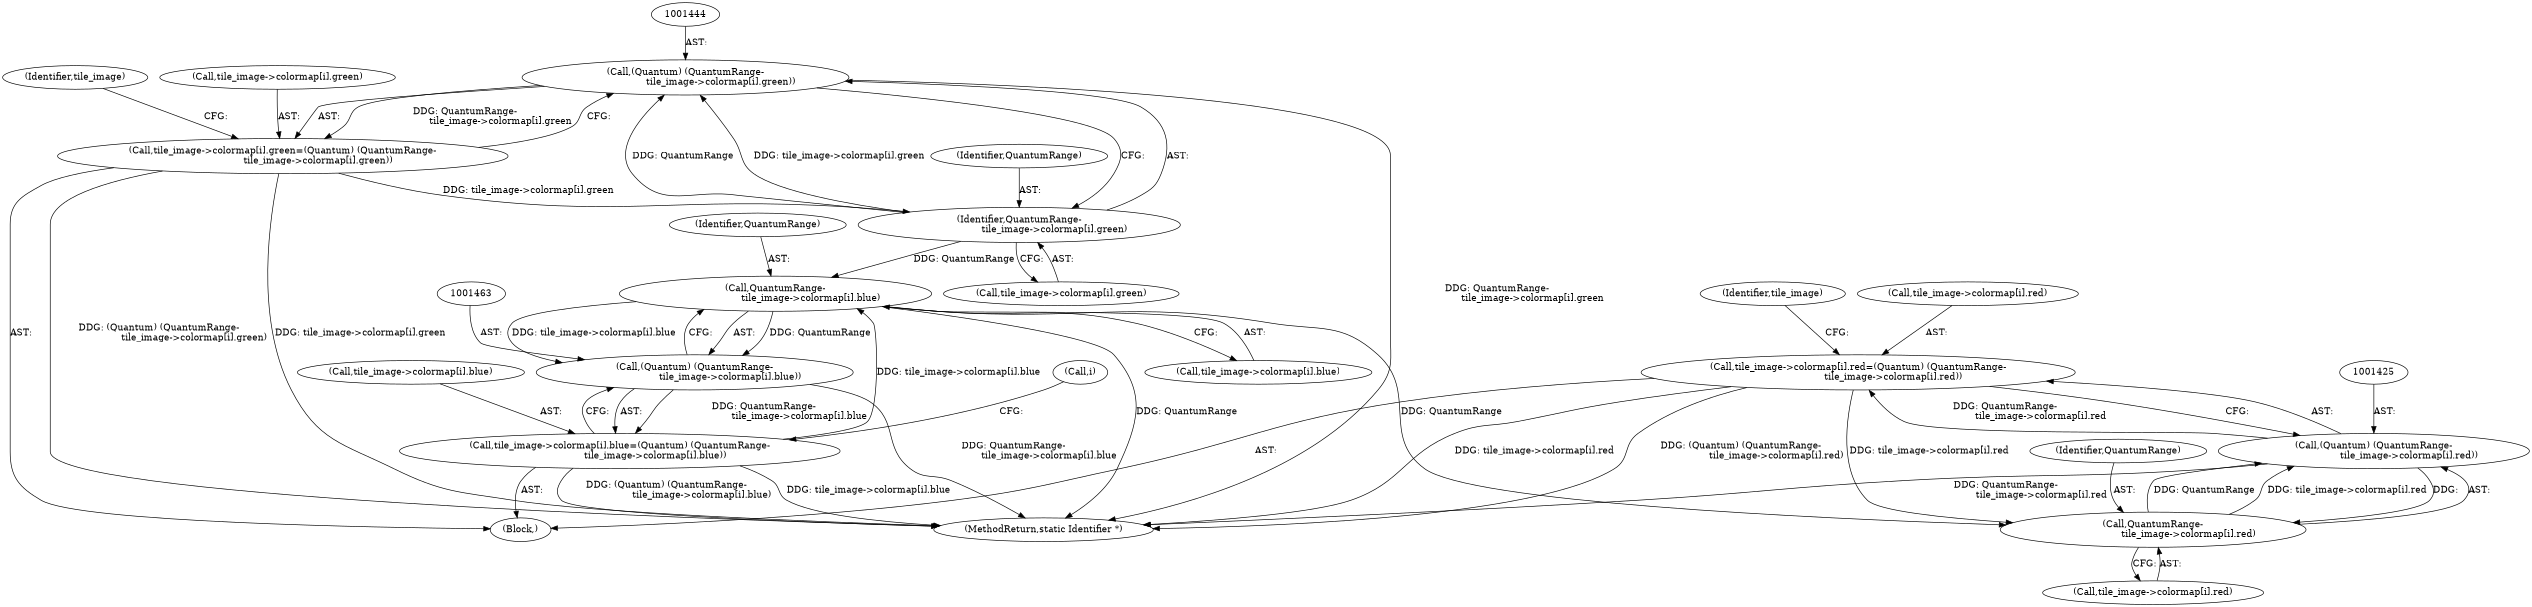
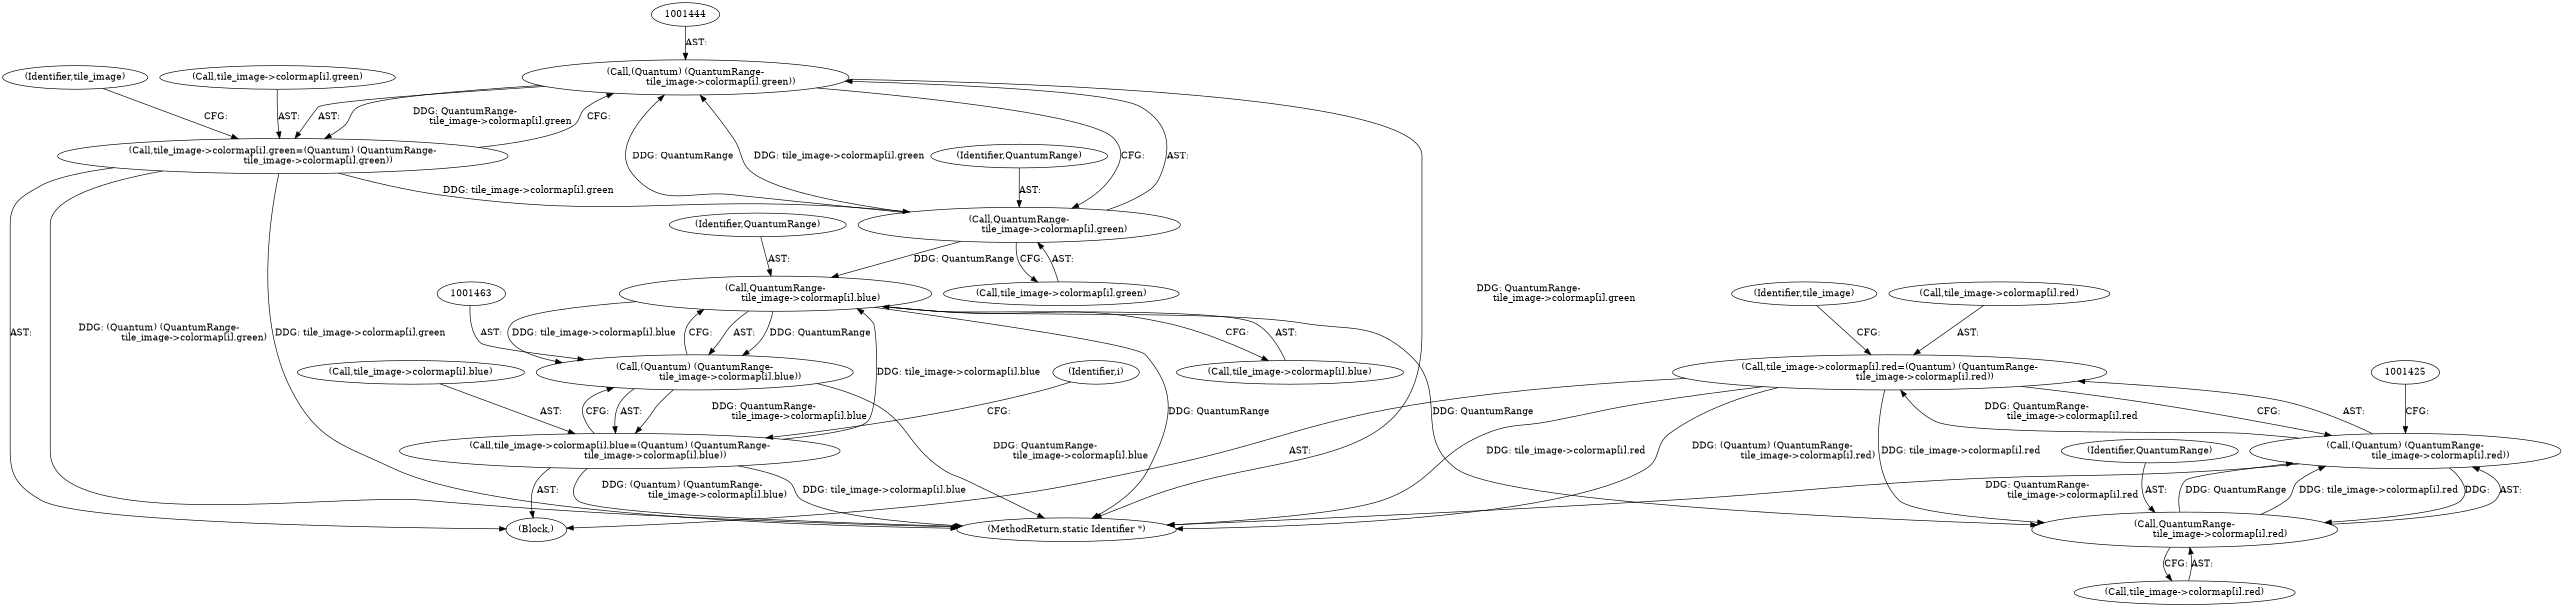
(1019, 225) -> (1019, 225)
(1080, 372) -> (1096, 372)
(2386, 412) -> (2419, 412)
